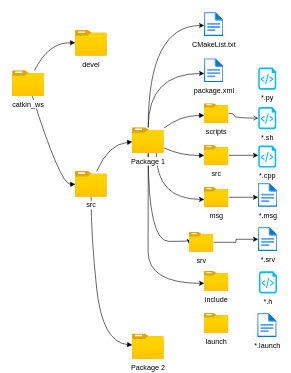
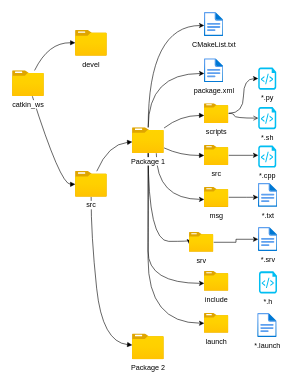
none -> (244, 96)
(268, 216) -> (268, 216)
none -> (151, 287)
